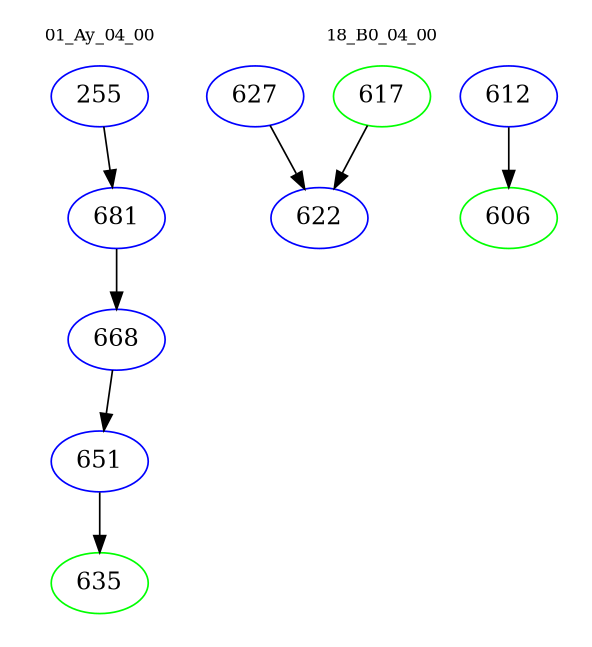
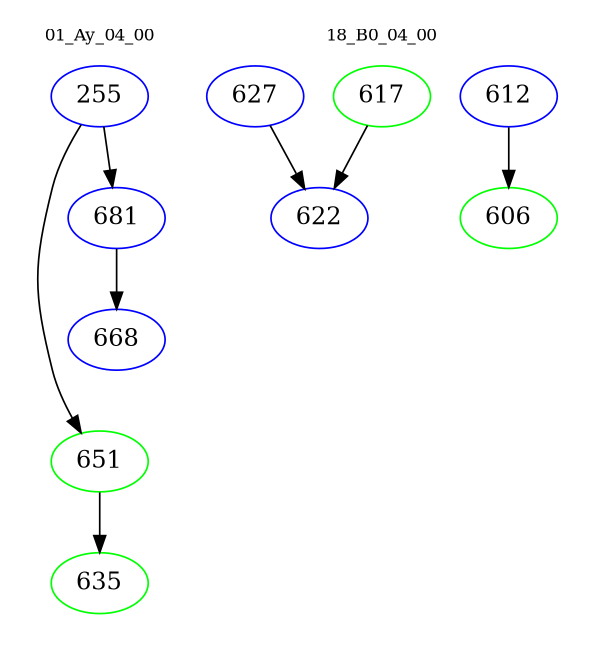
(109, 392) -> (38, 270)
(100, 461) -> (100, 461)
